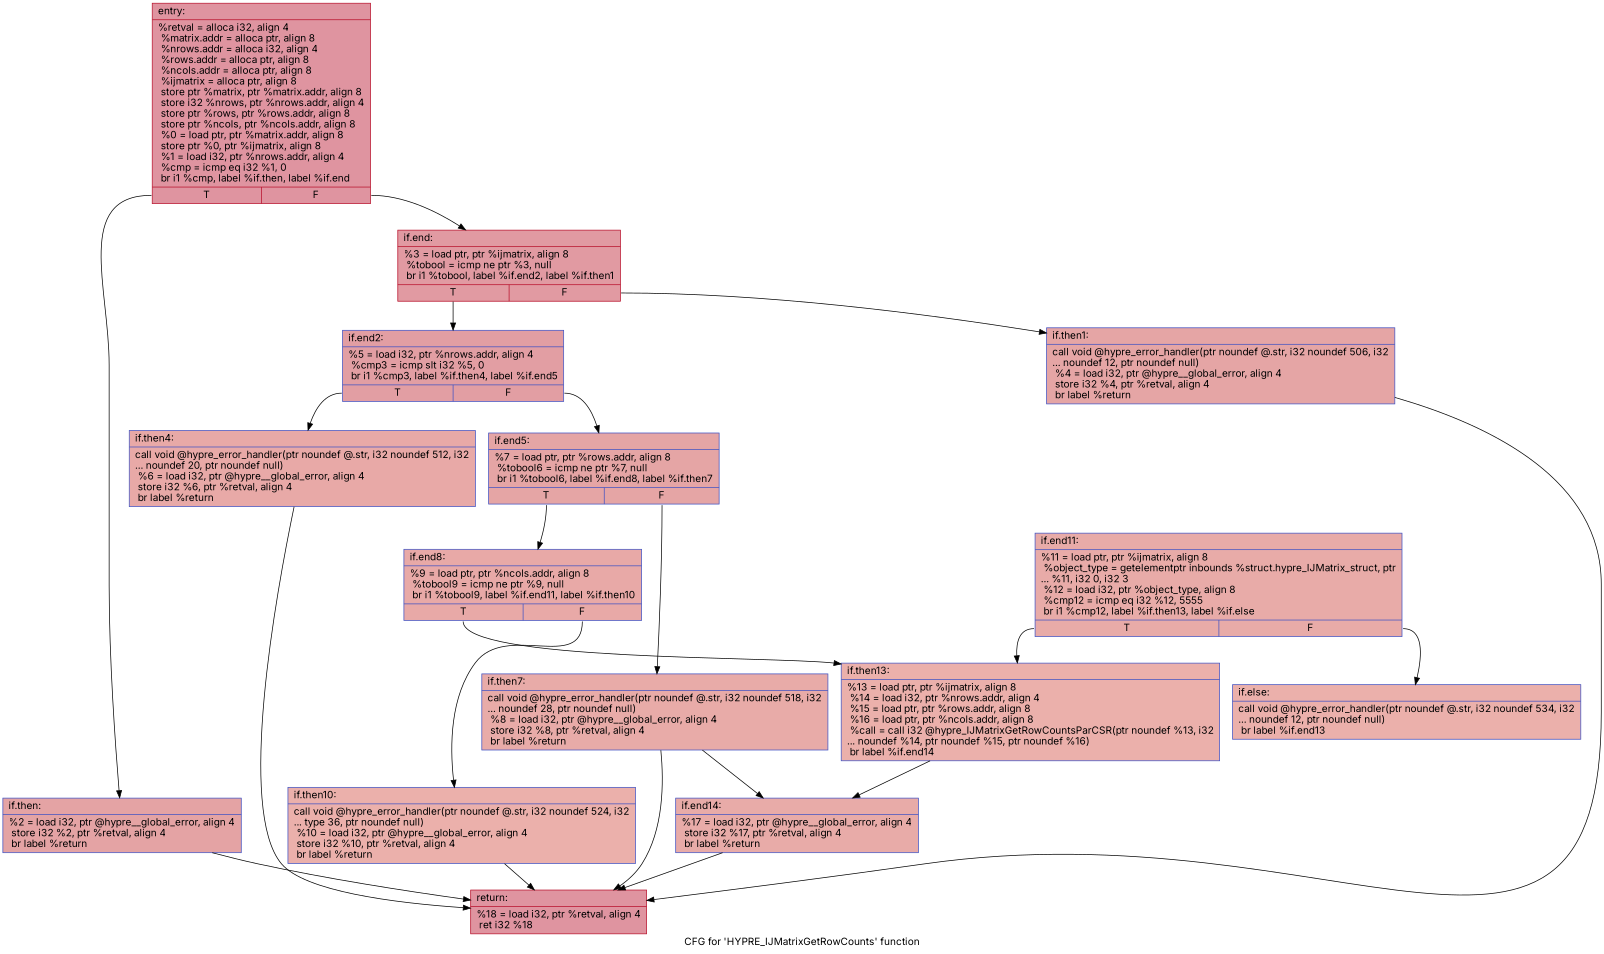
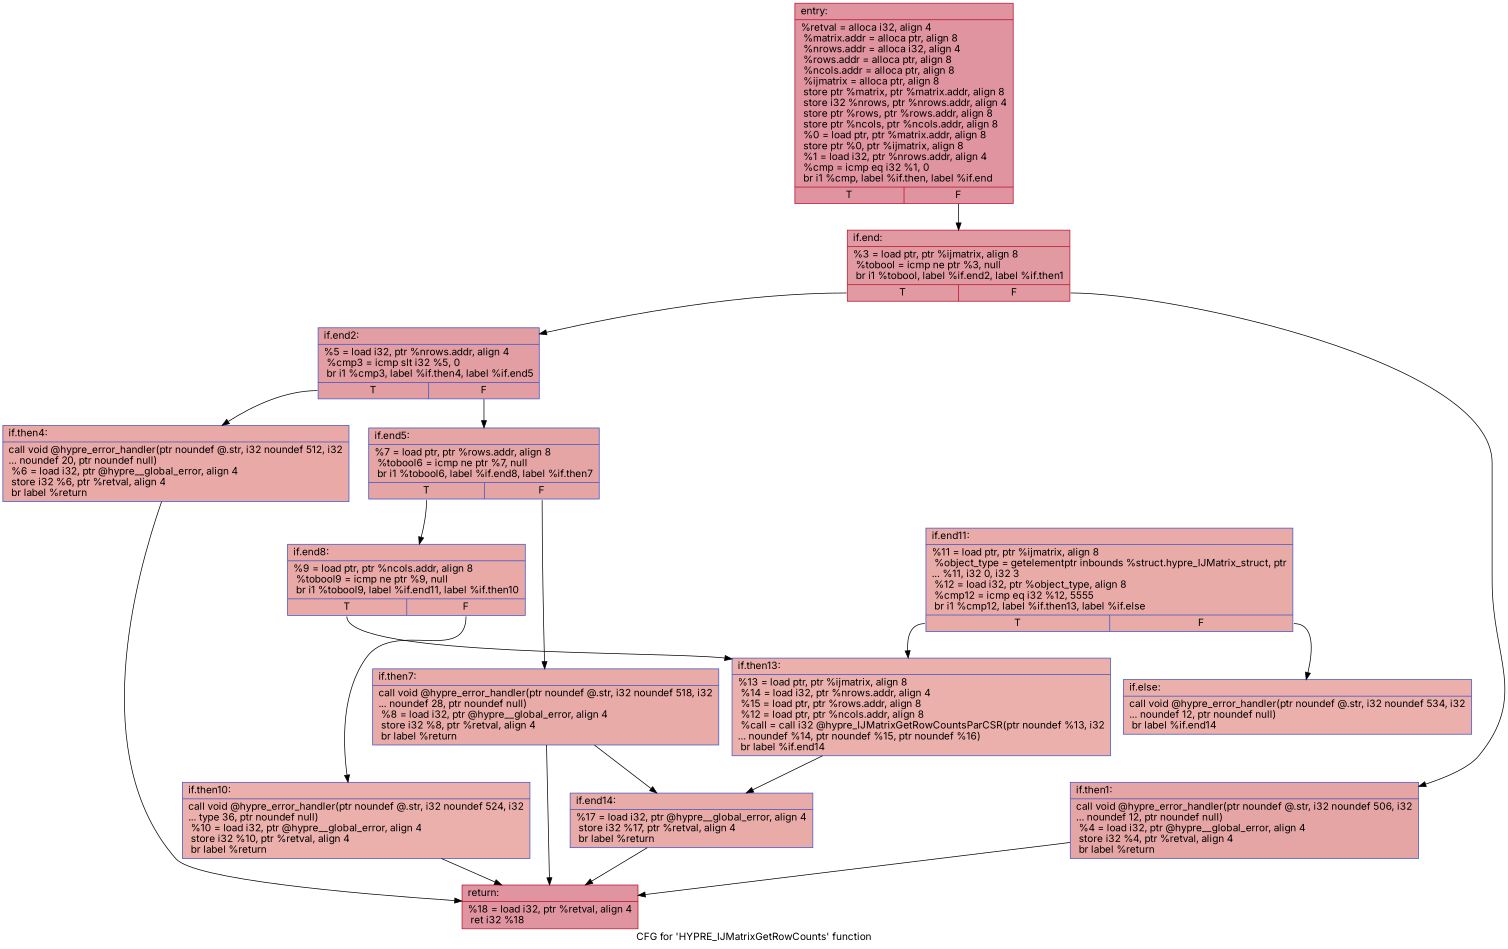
(941, 720) -> (831, 715)
(1282, 731) -> (1173, 726)
(122, 825) -> none
